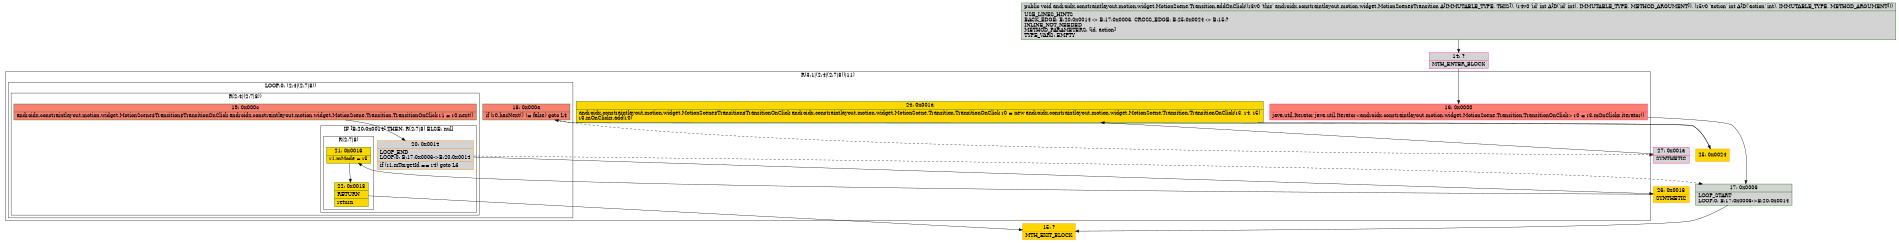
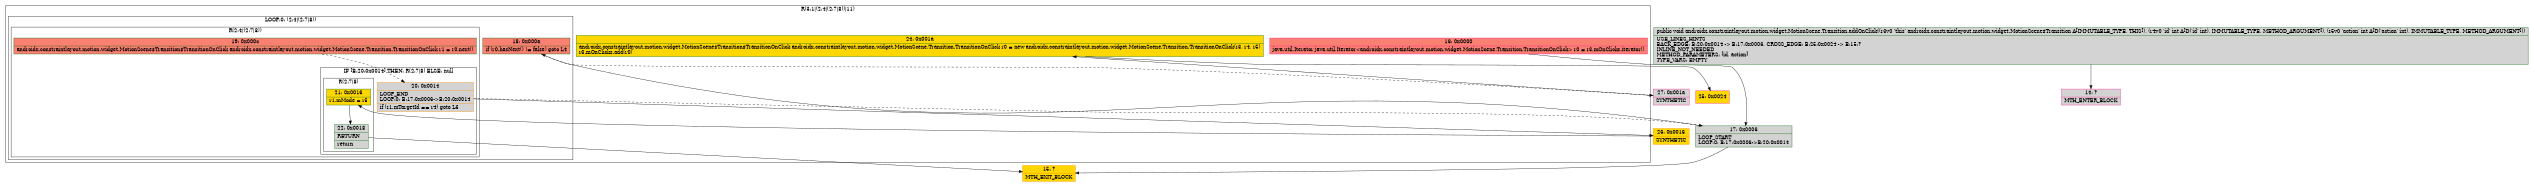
(1459, 85) -> none
(1169, 123) -> (1121, 109)
(381, 128) -> (363, 63)
(1712, 155) -> (1712, 97)
(351, 195) -> (351, 136)
